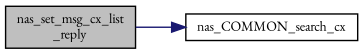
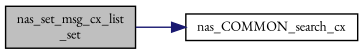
(71, 27) -> (71, 27)
